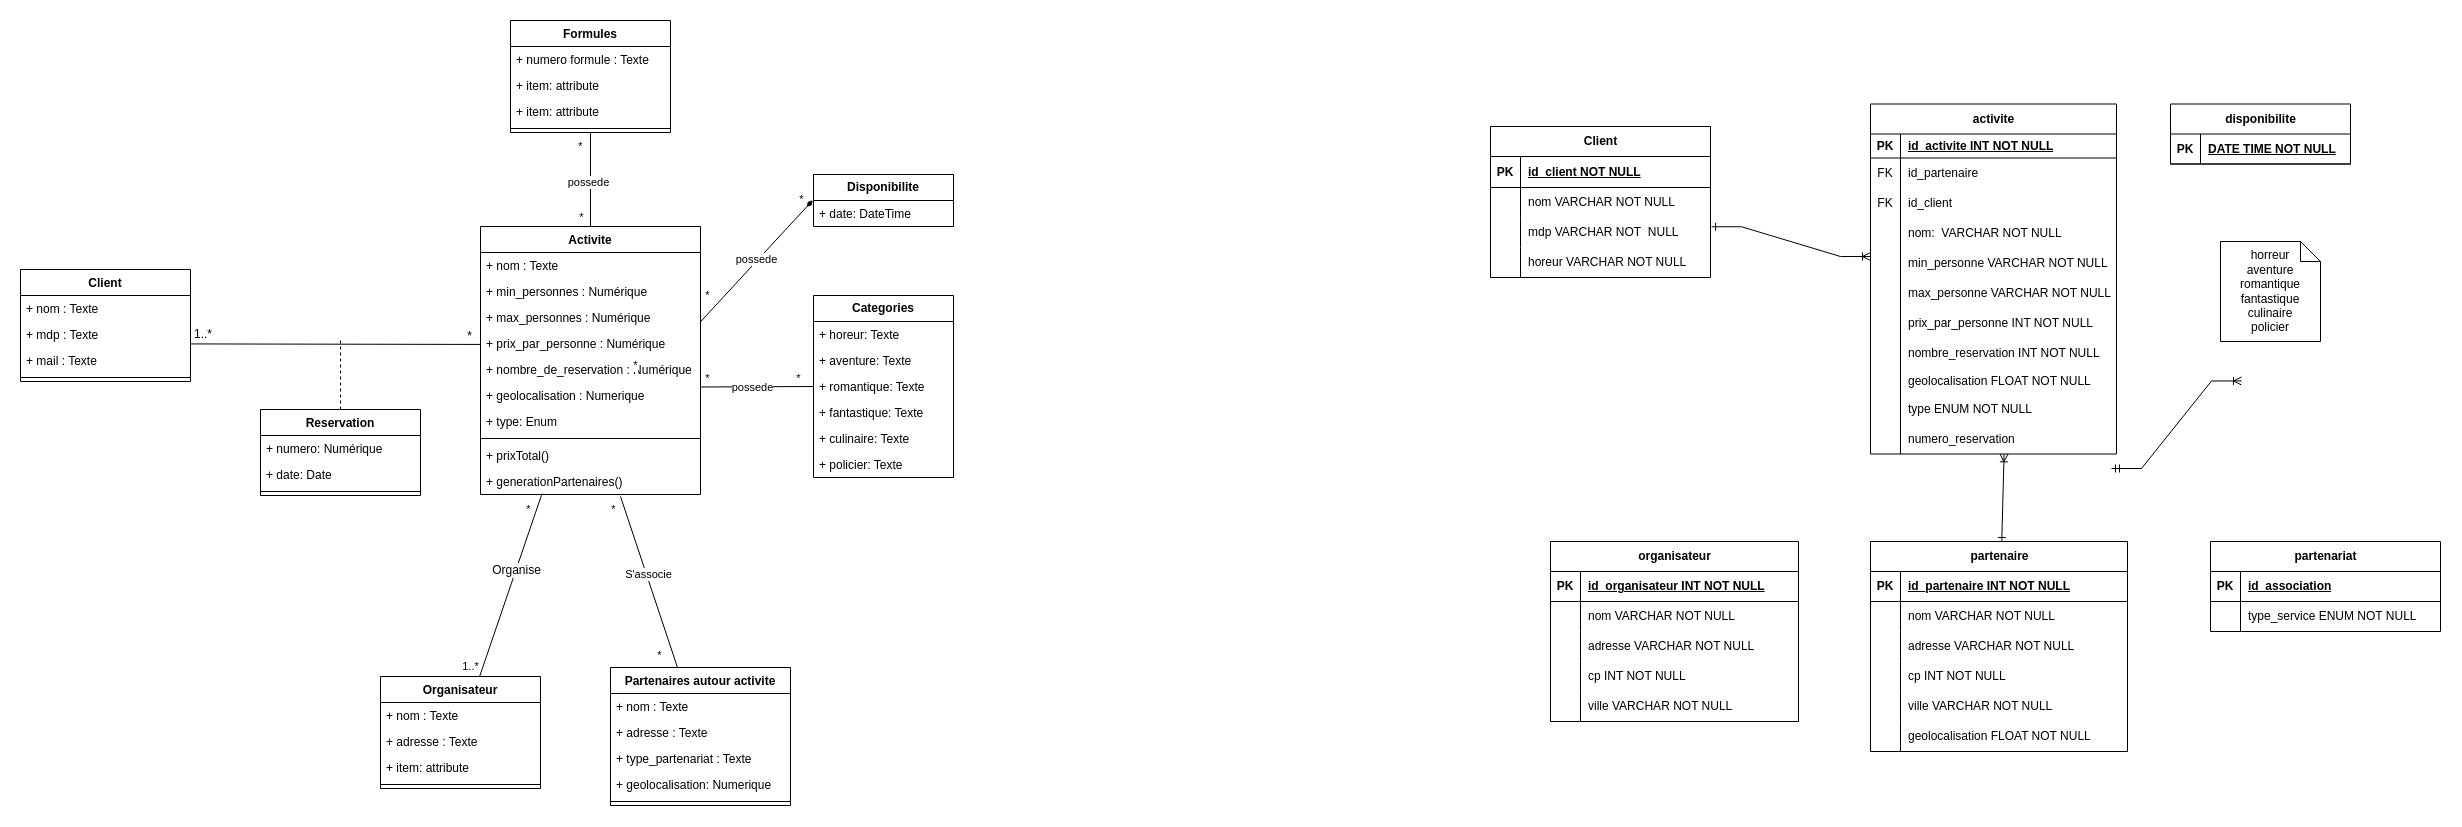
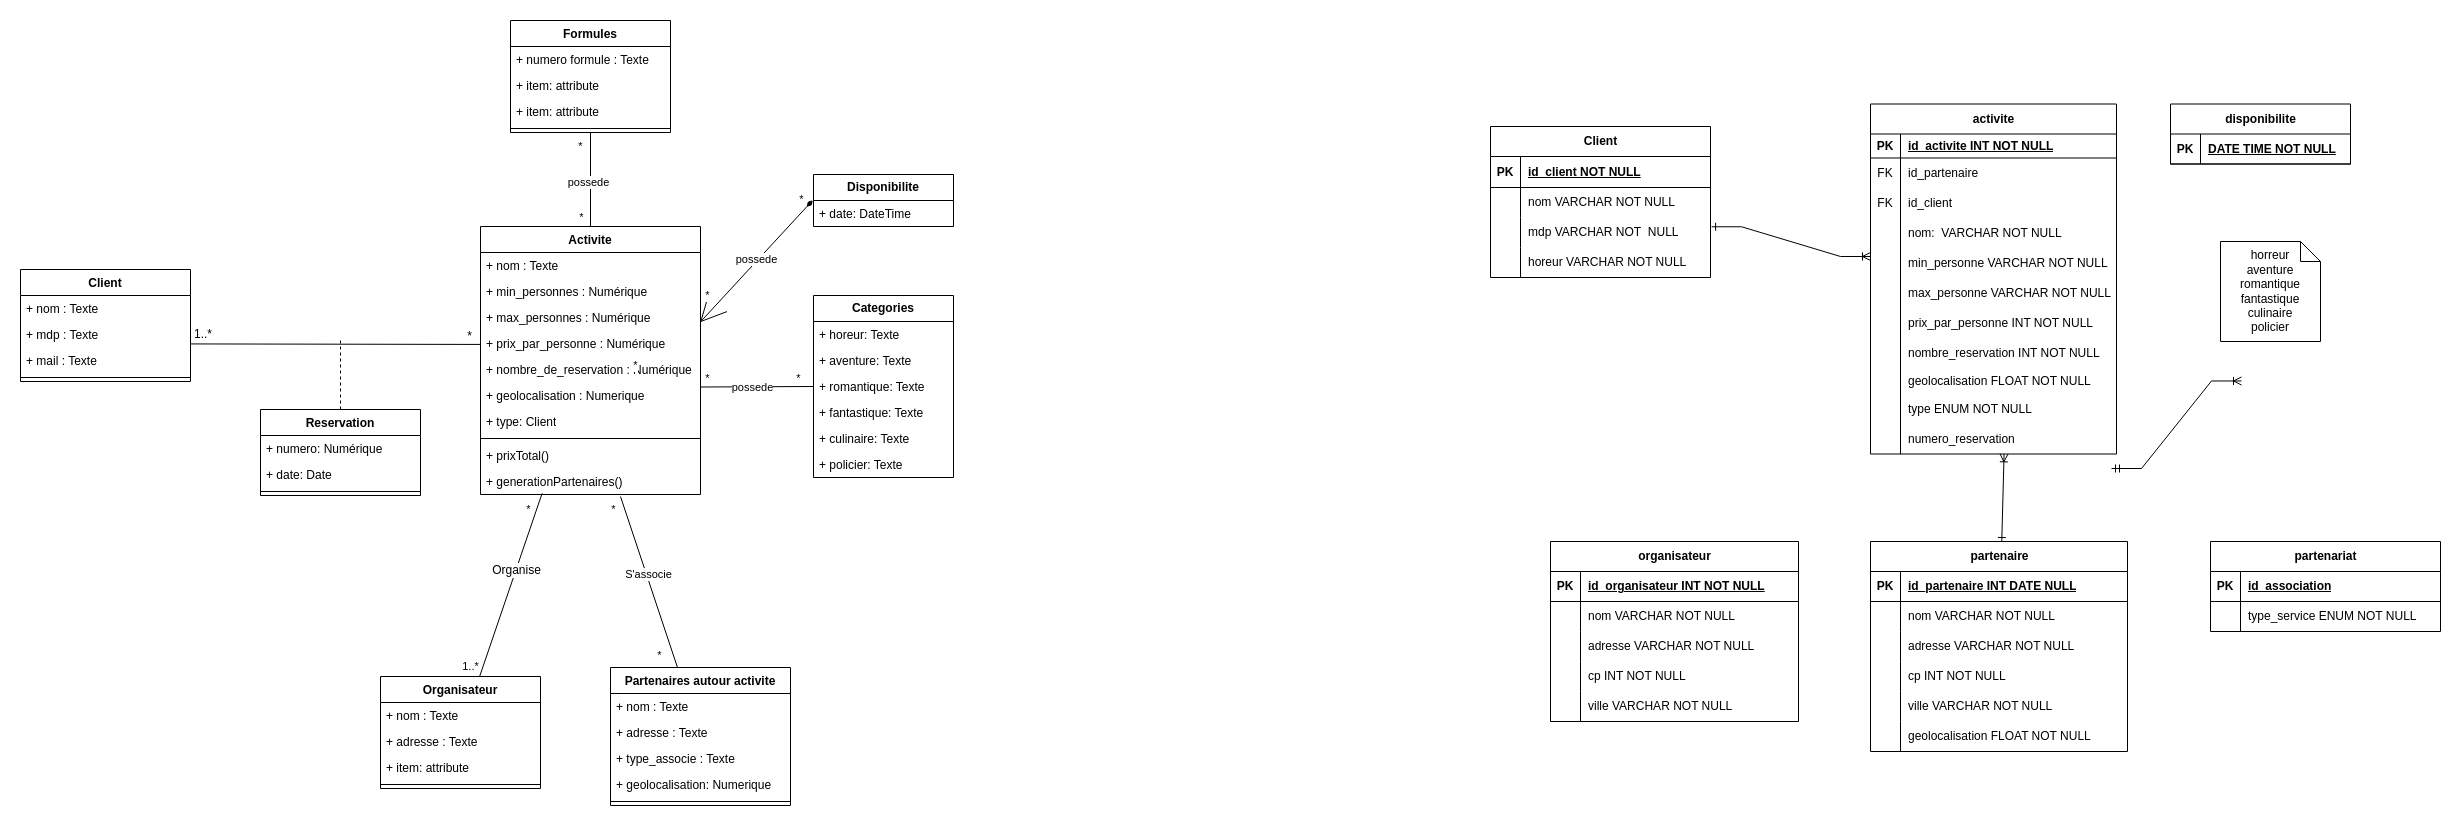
(704, 318) -> (704, 318)
(522, 423) -> (526, 423)
(1988, 587) -> (1991, 587)
(696, 760) -> (683, 760)
